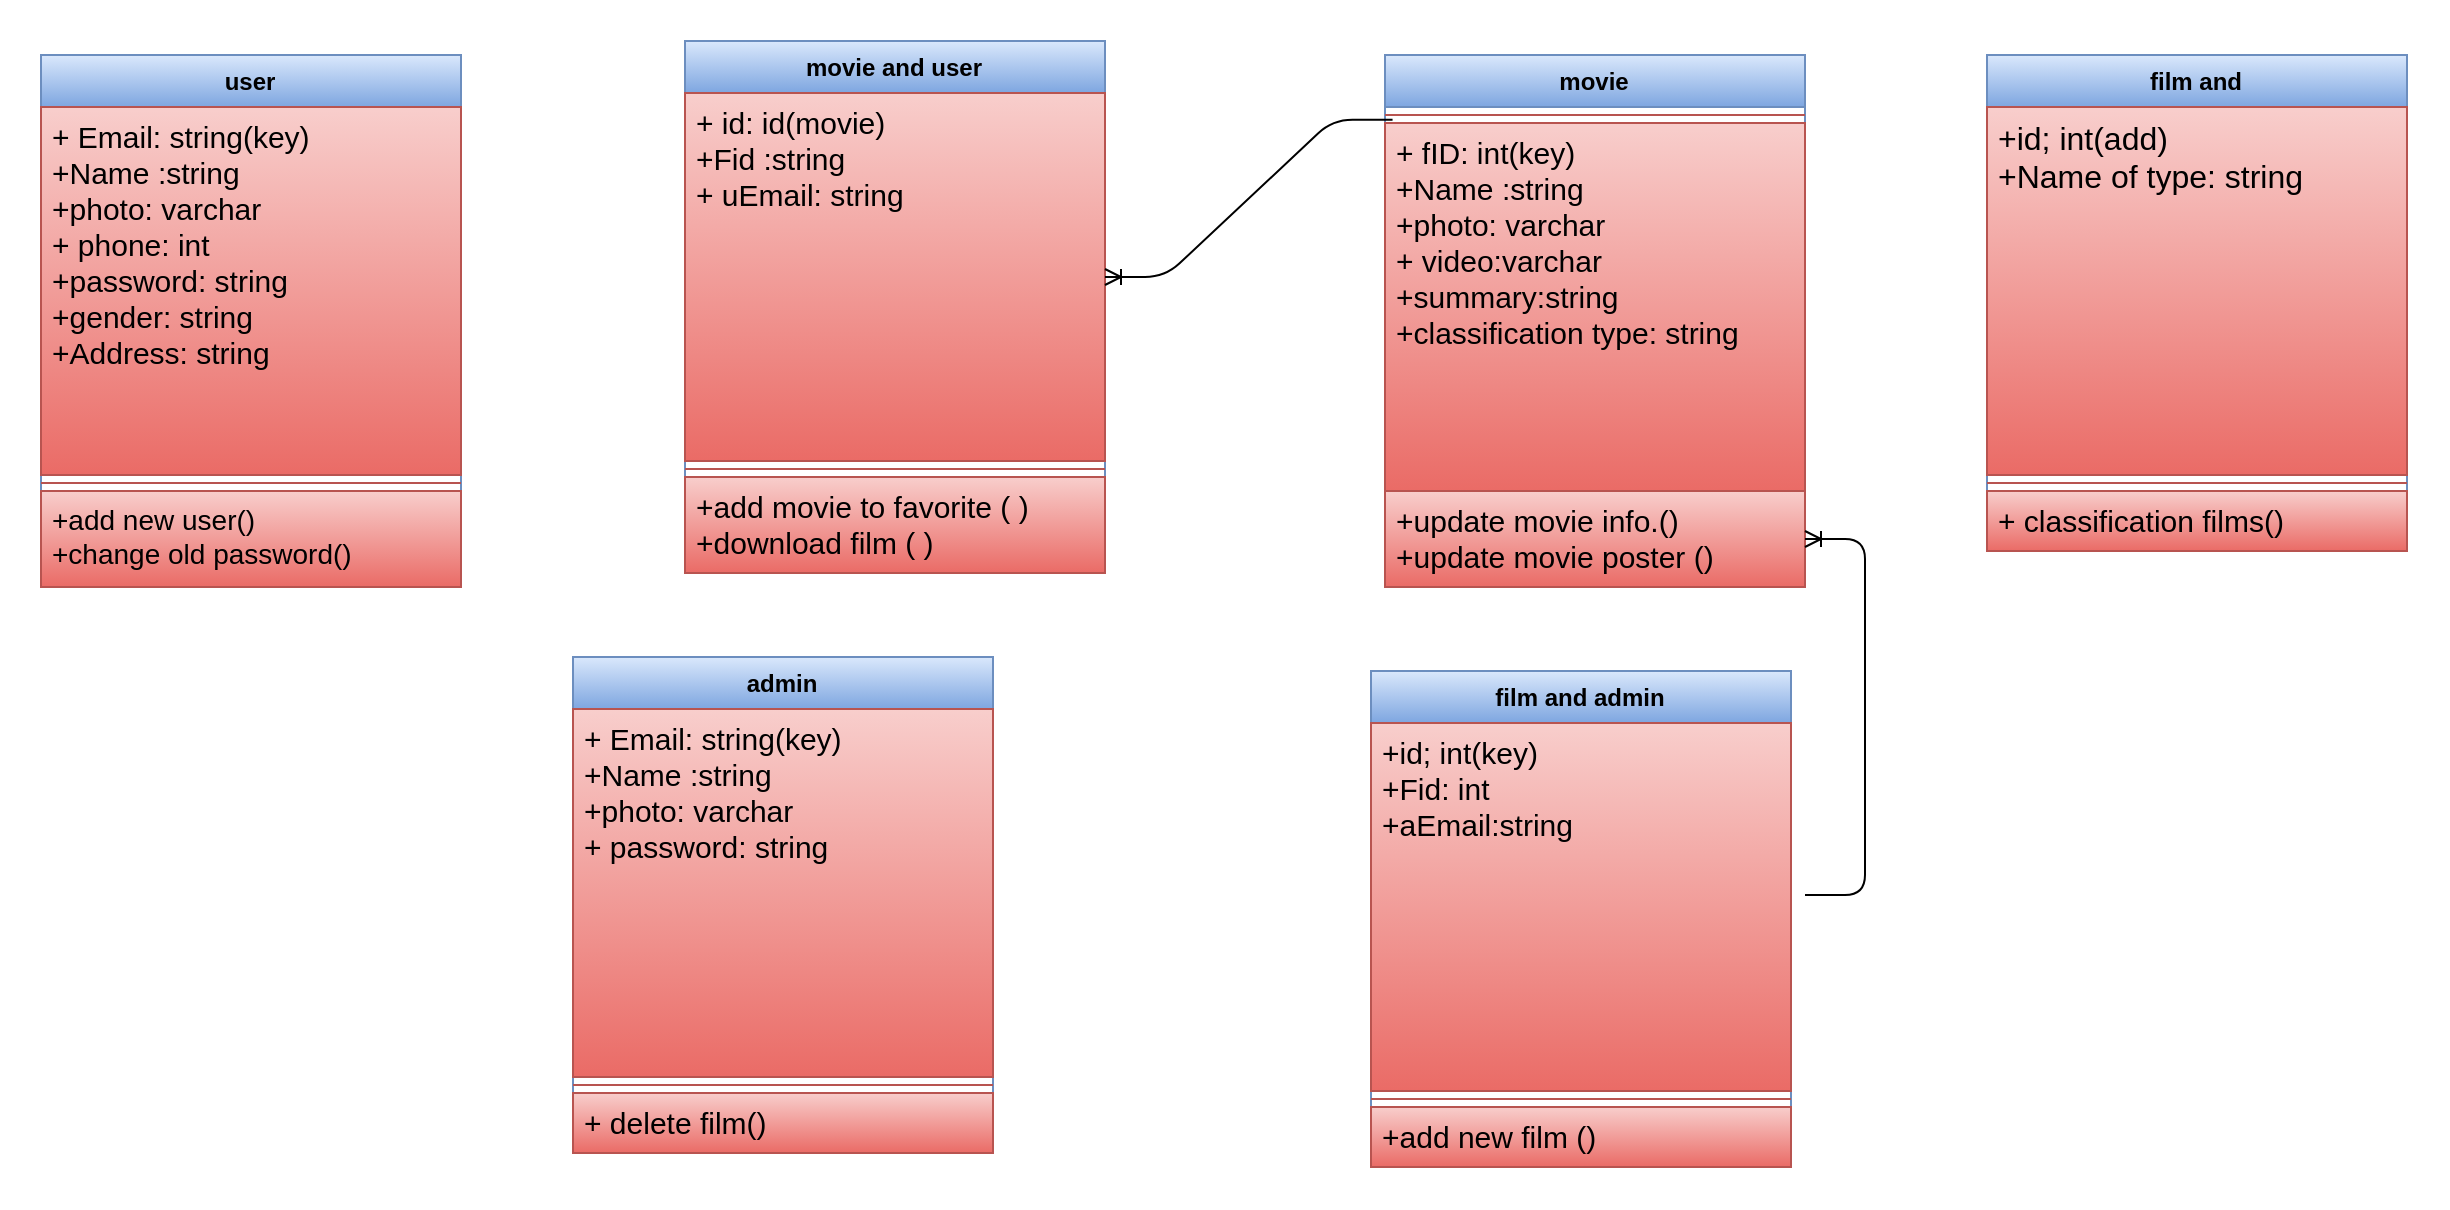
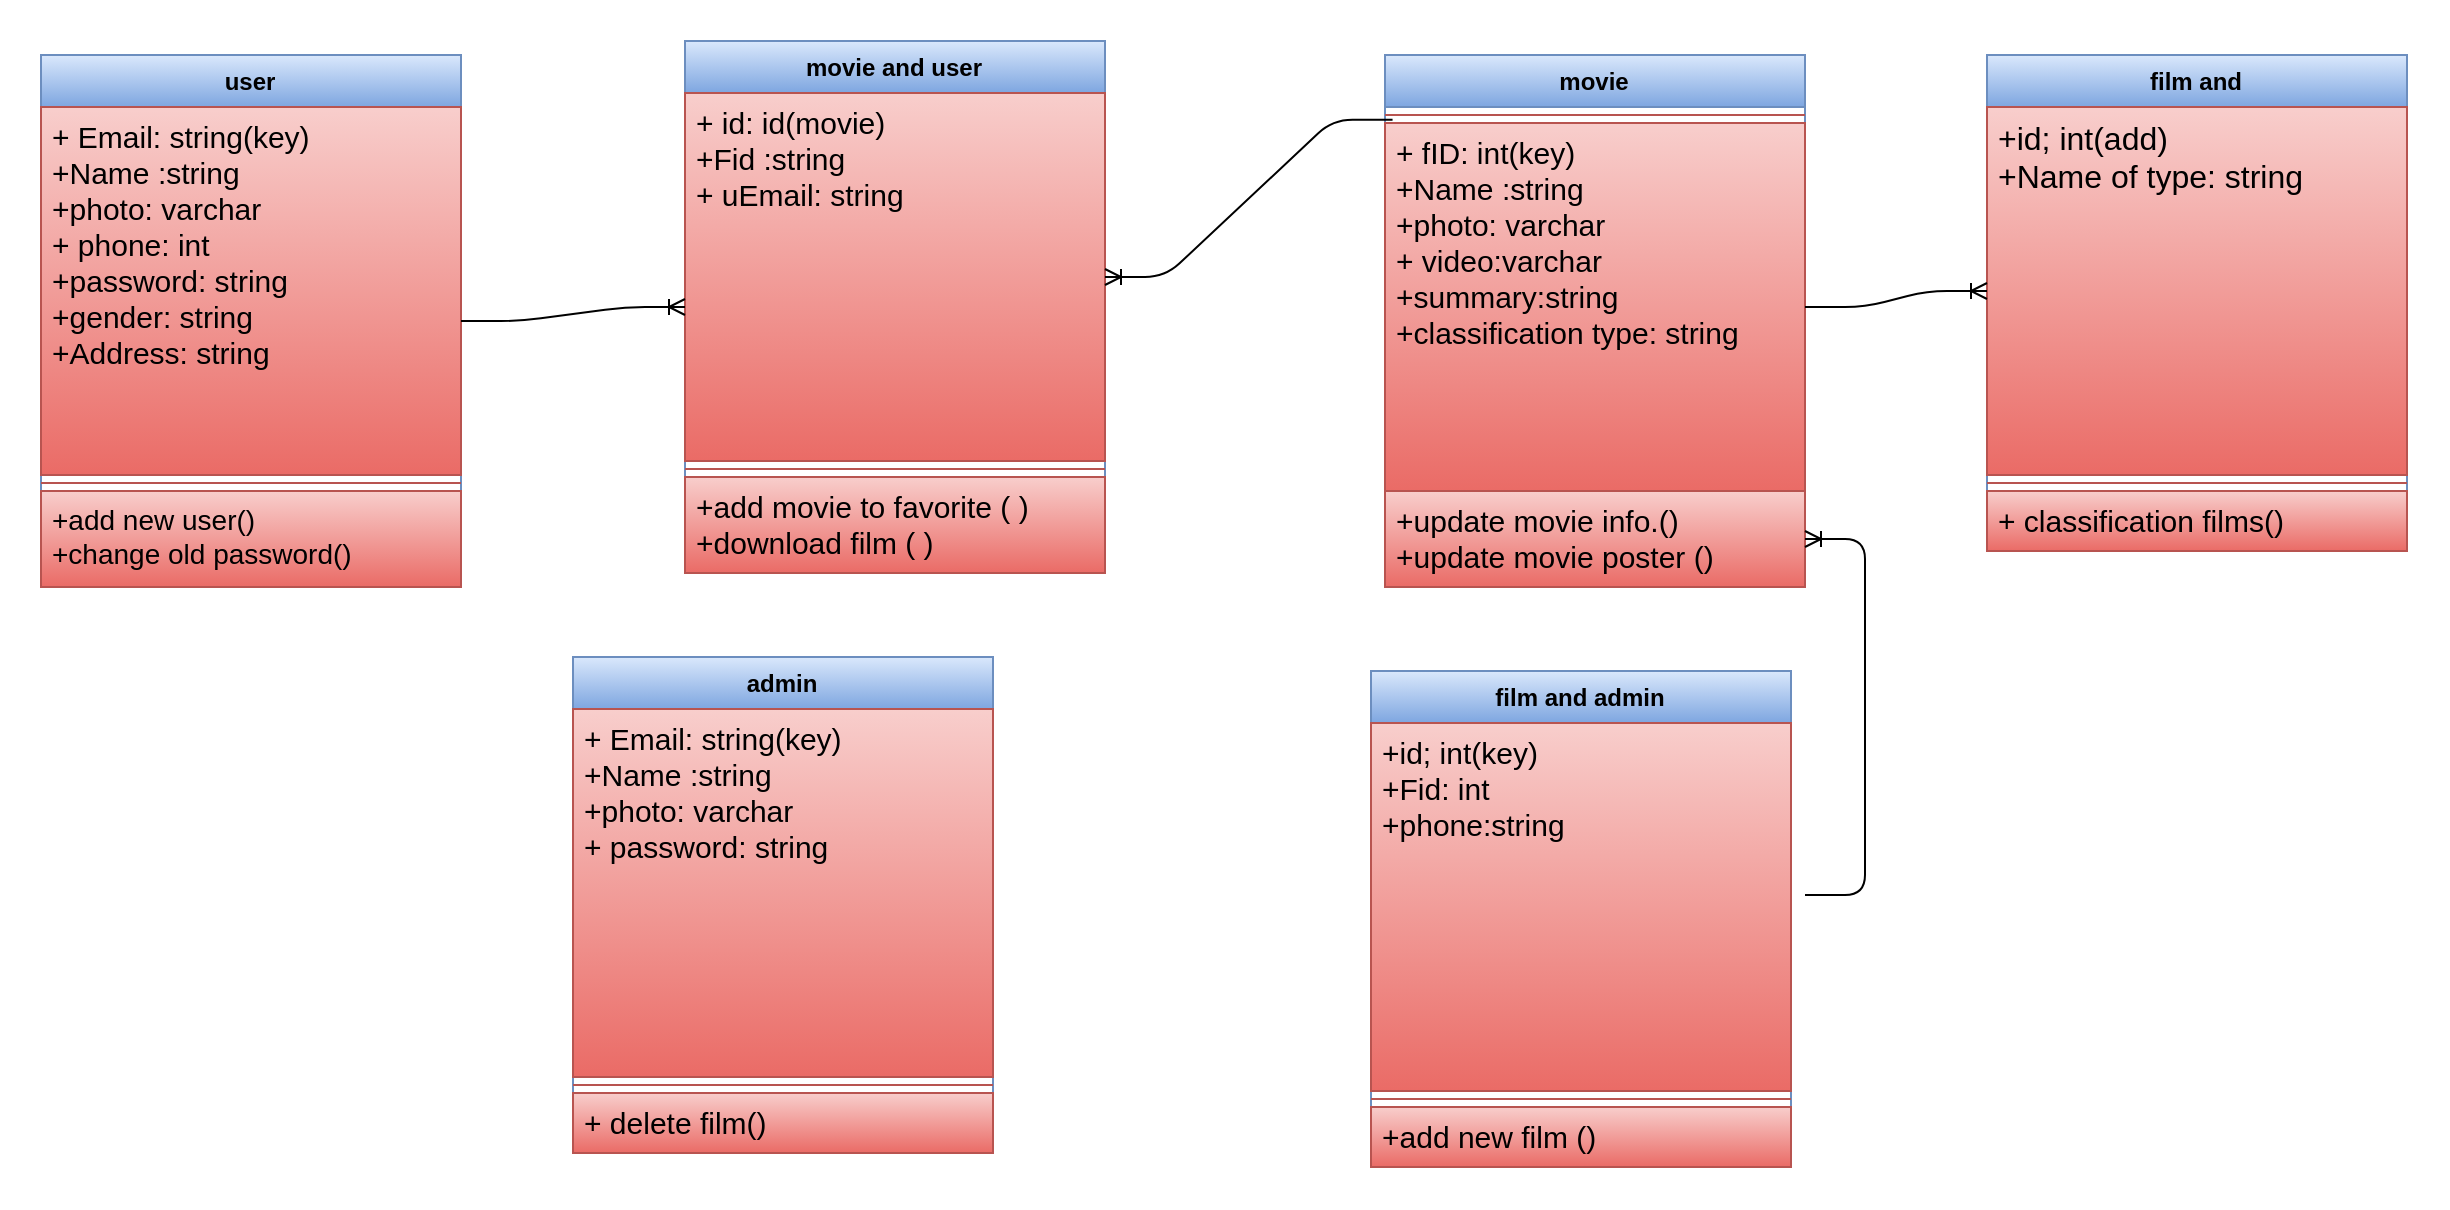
none -> (1896, 299)
none -> (573, 314)
(1476, 754) -> (1476, 754)
